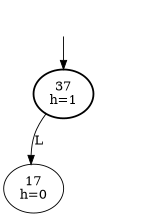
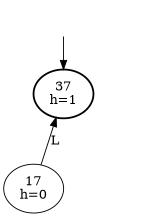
(35, 133) -> (47, 146)
